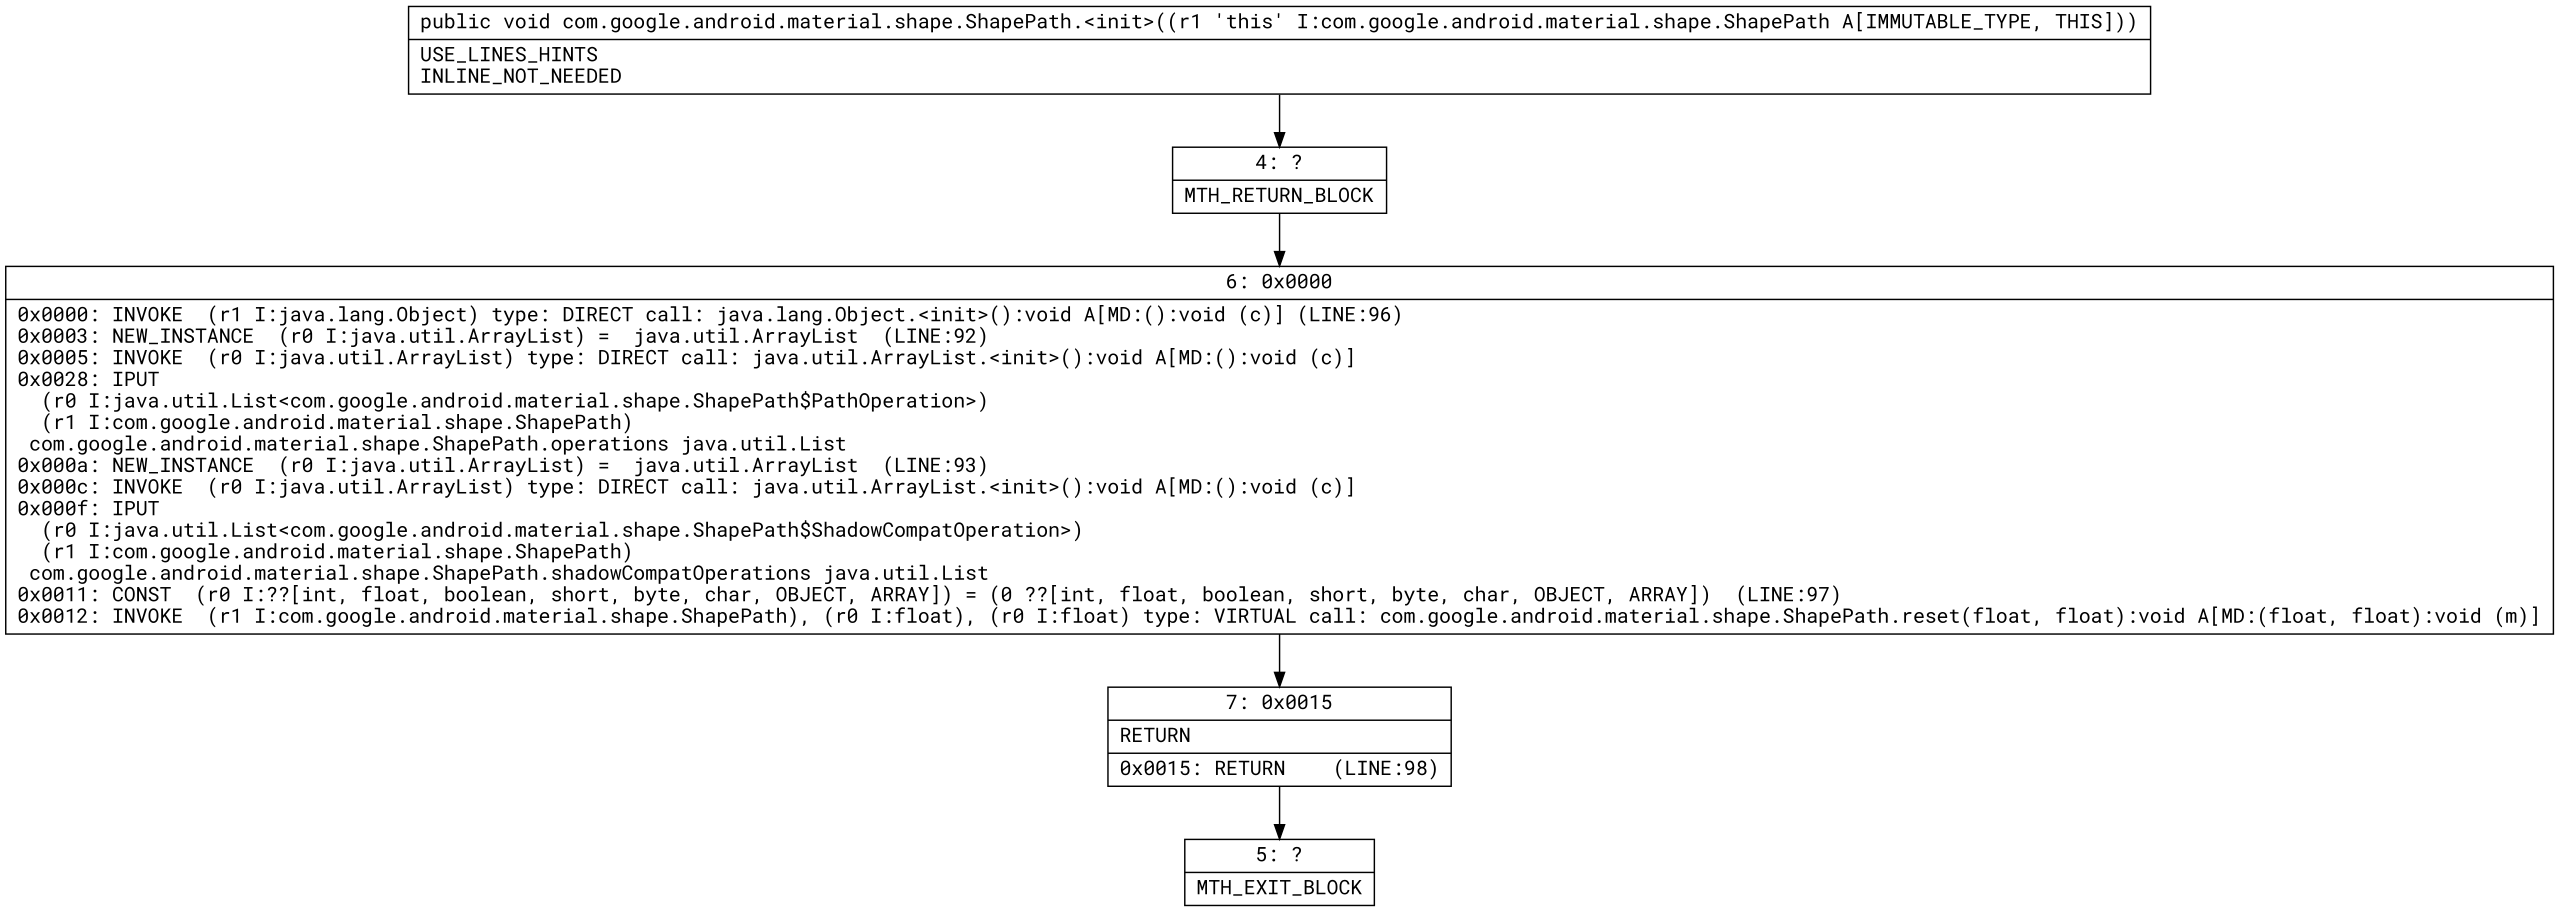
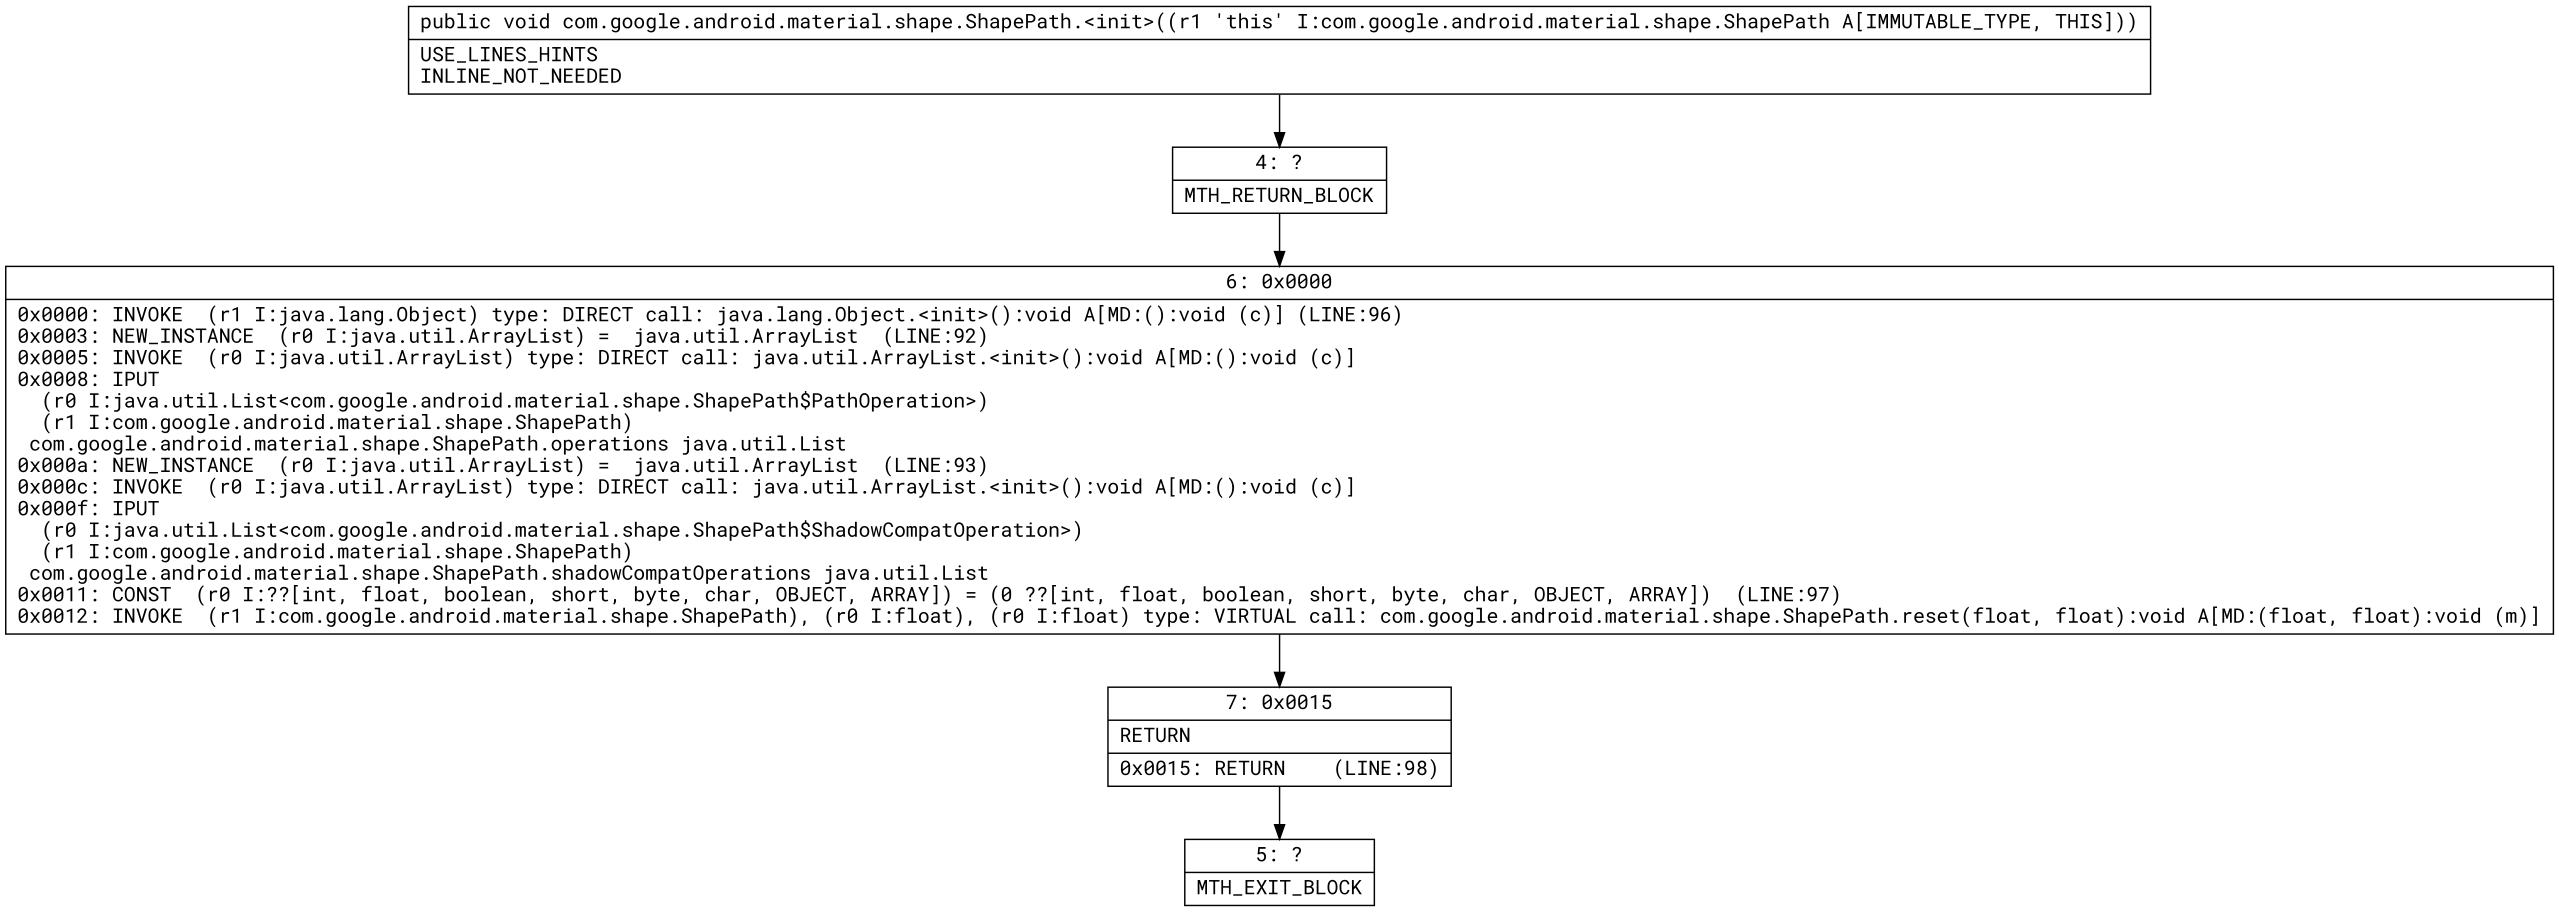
(101, 380) -> (101, 380)
